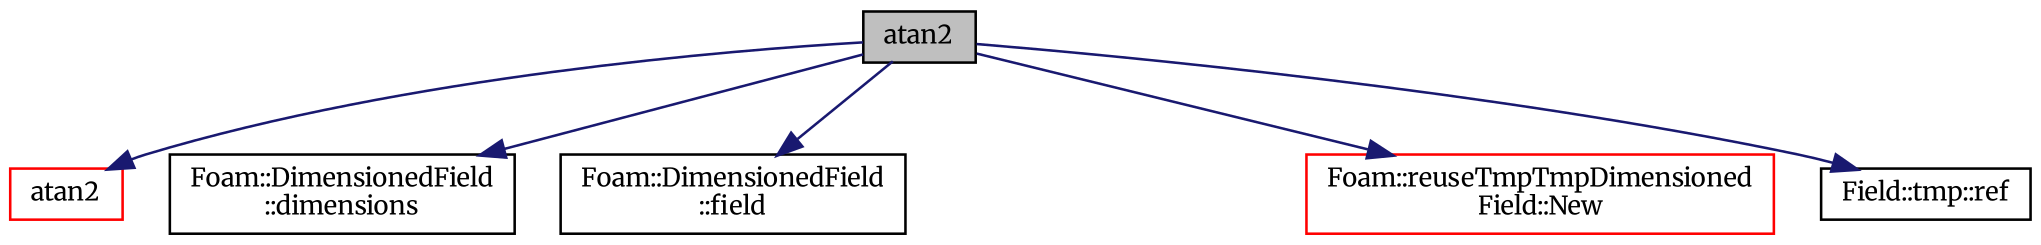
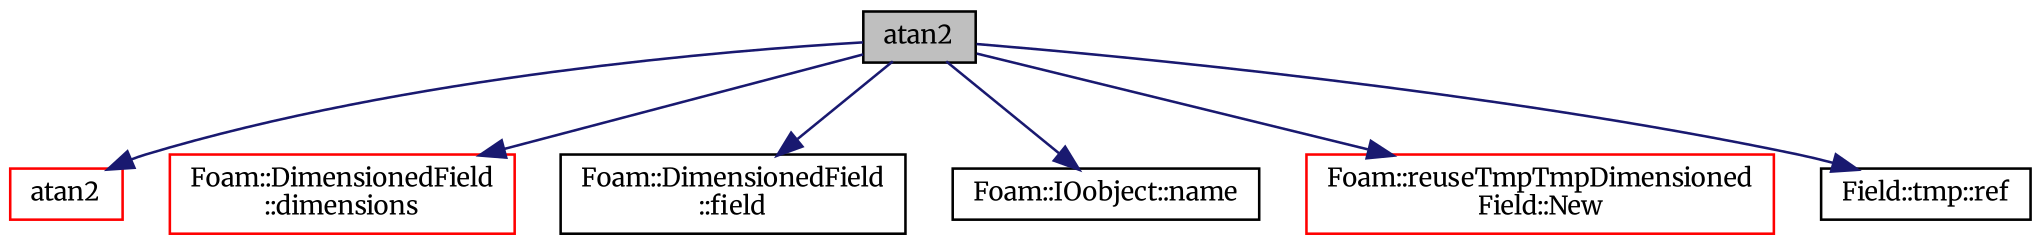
(342, 194) -> (342, 194)
none -> (1106, 194)
